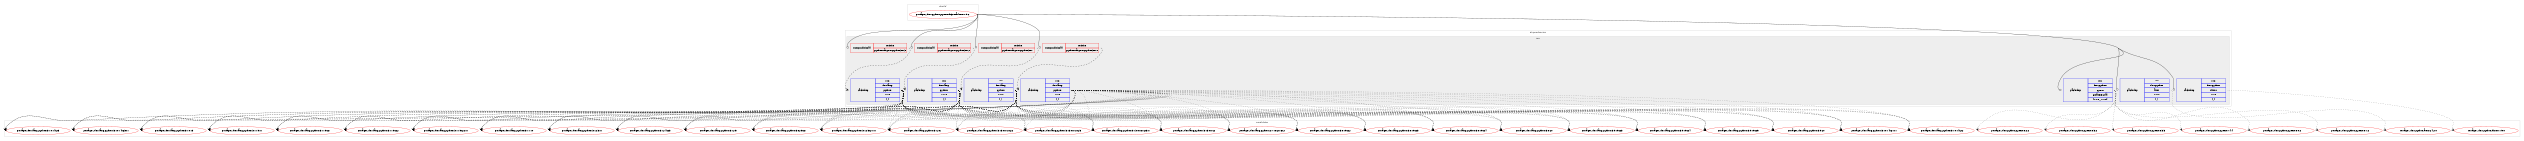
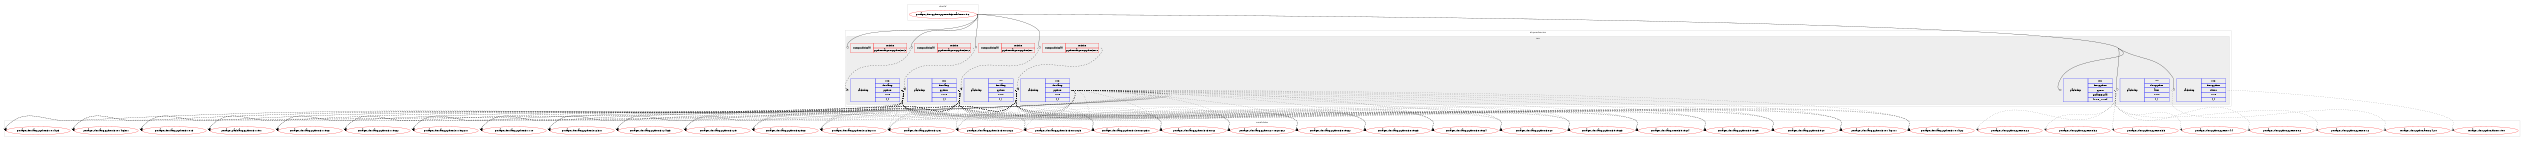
(242, 131) -> (242, 131)
(1670, 131) -> (1670, 131)
